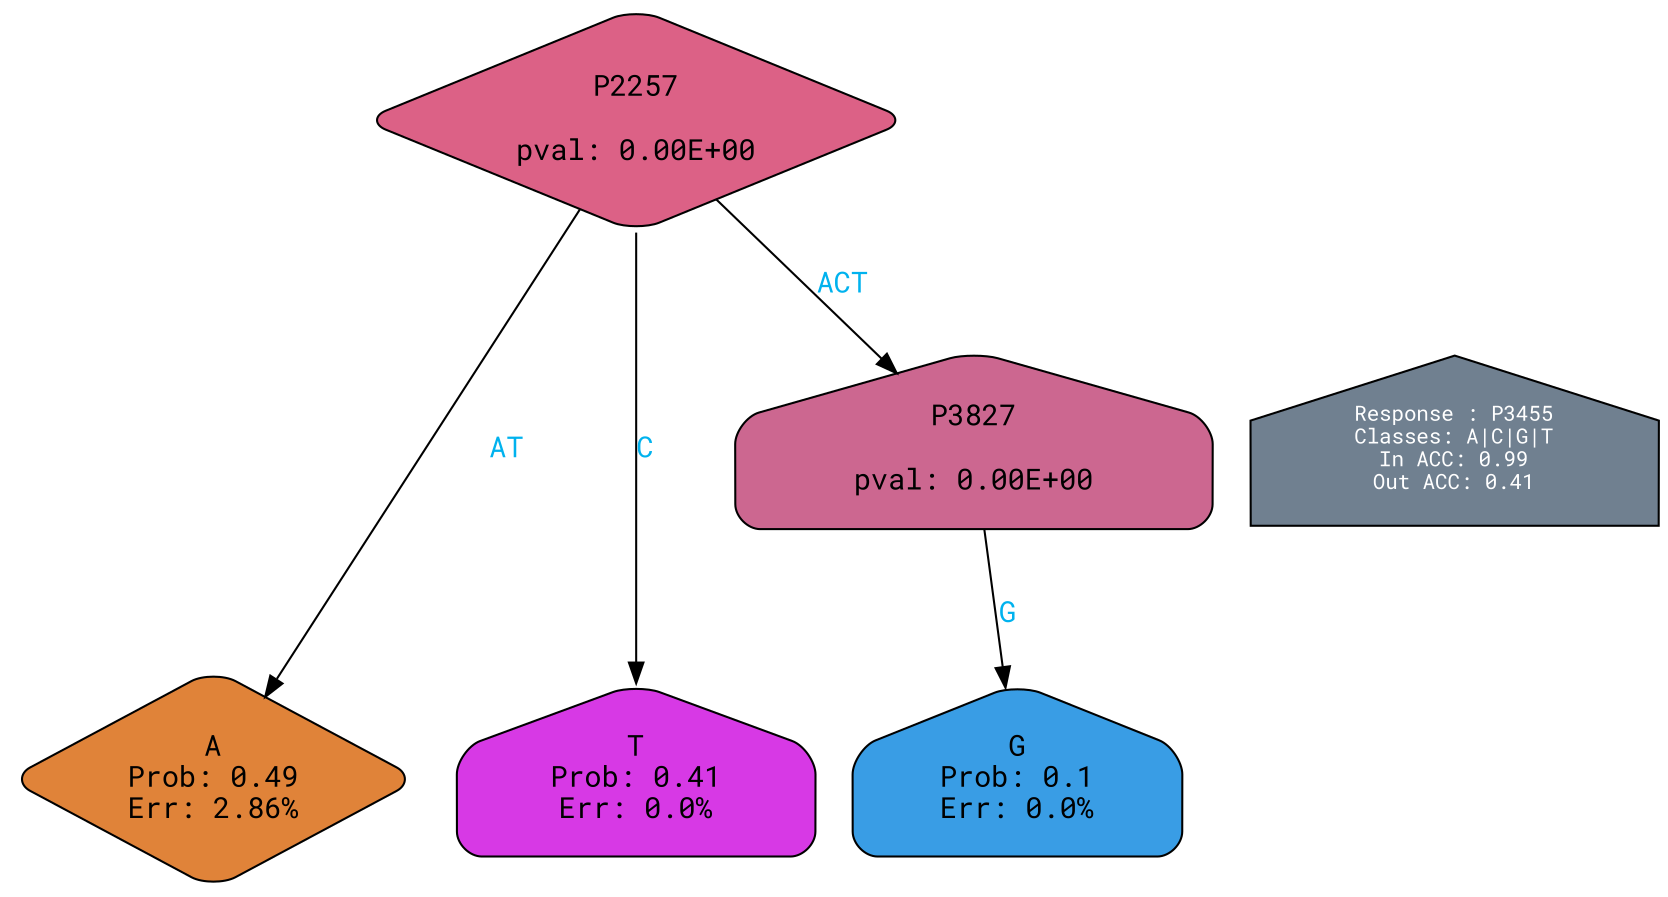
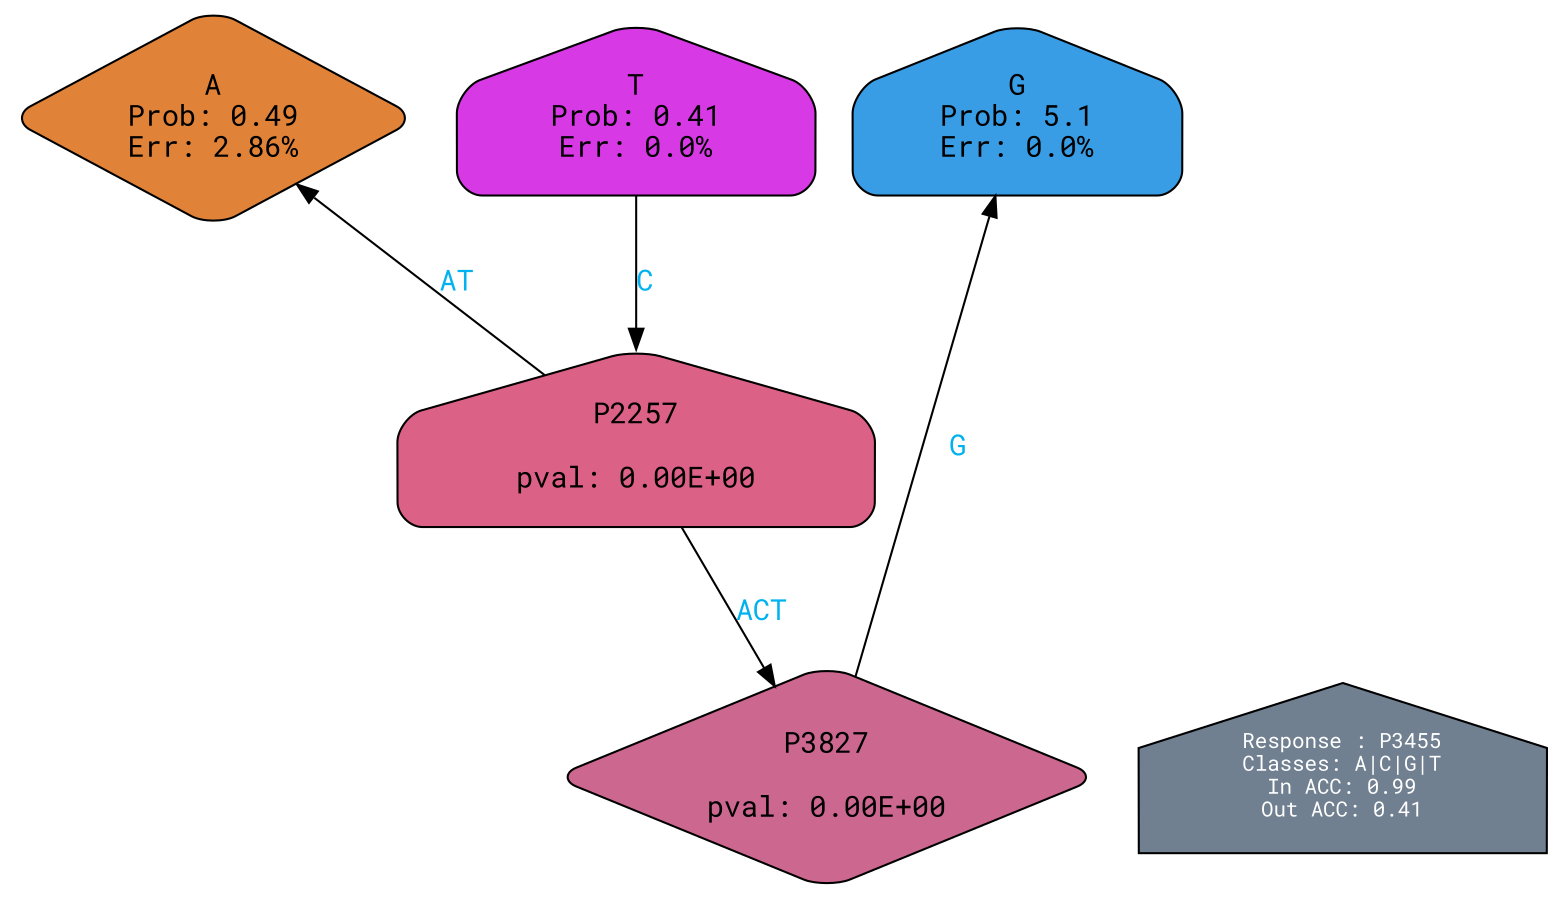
(636, 120) -> (636, 448)
(636, 447) -> (636, 262)
(974, 450) -> (827, 777)
(1017, 779) -> (1017, 118)
